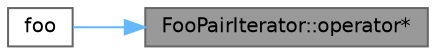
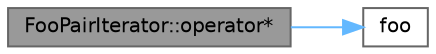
(99, 27) -> (317, 27)
